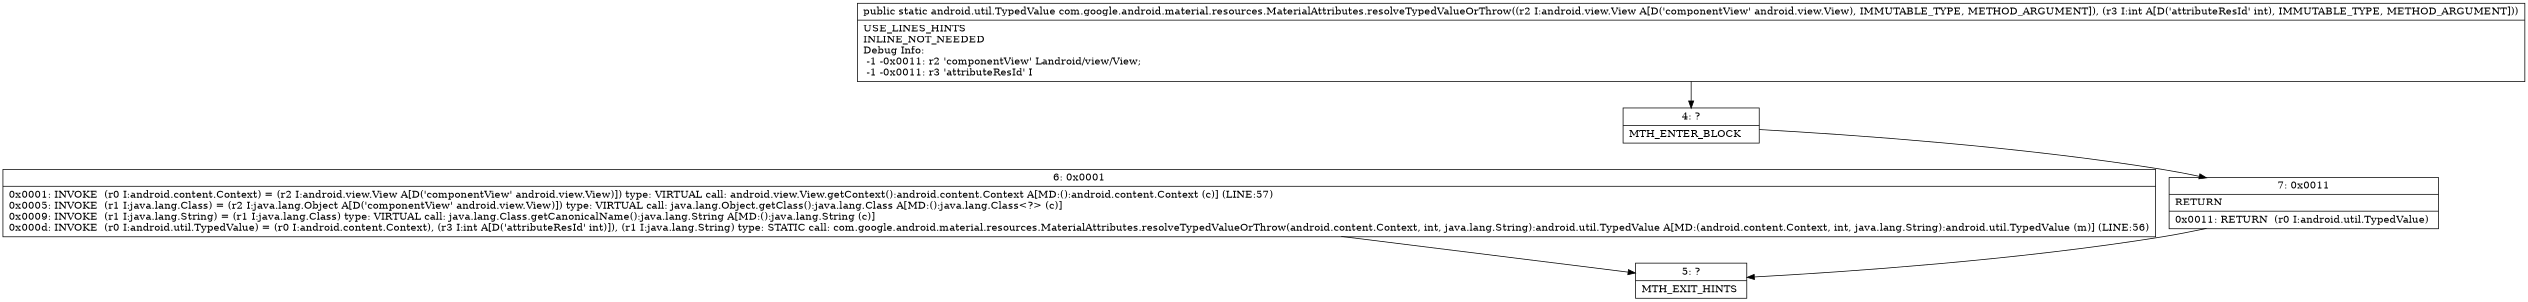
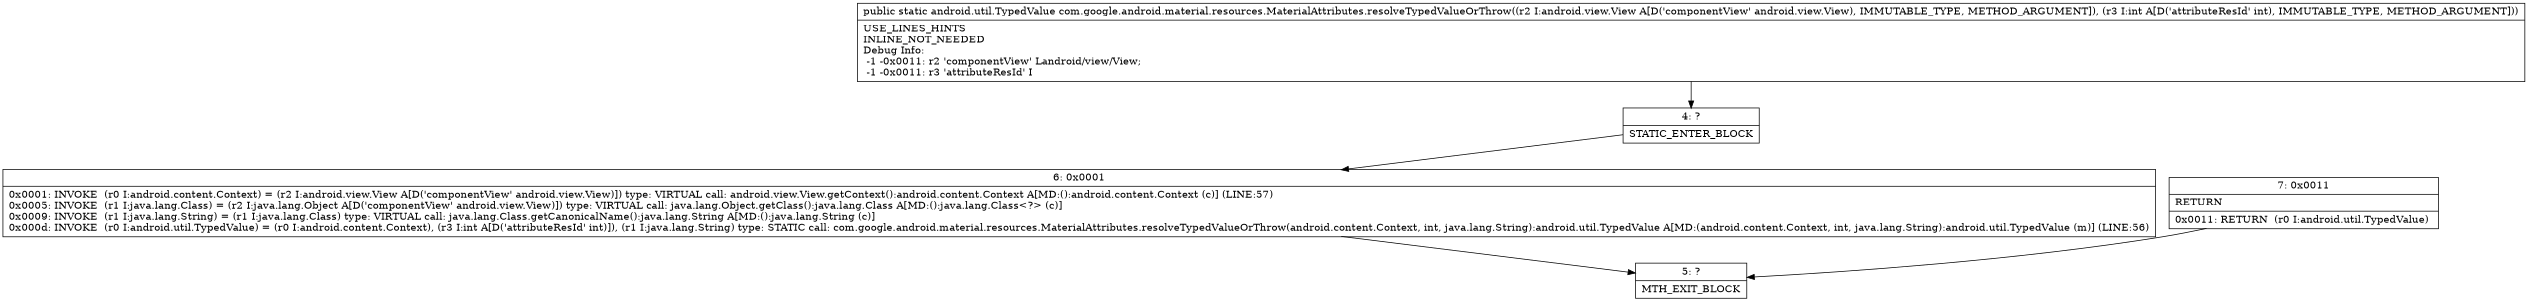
(1685, 134) -> (1691, 134)
(1980, 146) -> (1486, 152)
(1690, 289) -> (1691, 289)
